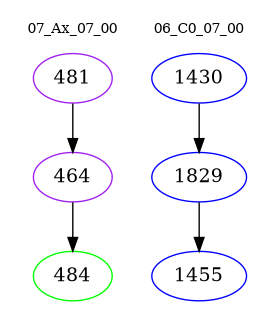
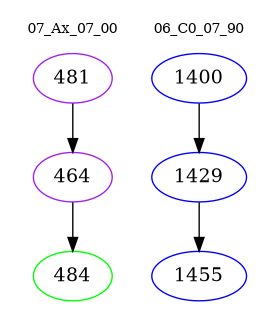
(199, 30) -> (199, 30)
(199, 78) -> (199, 78)
(199, 177) -> (199, 177)
